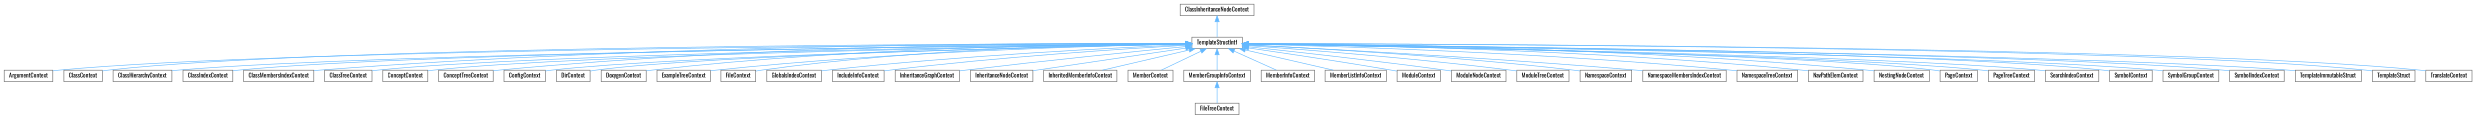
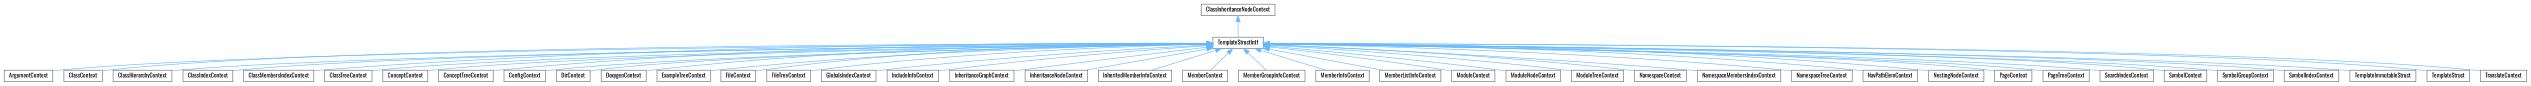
(1217, 95) -> (969, 56)
